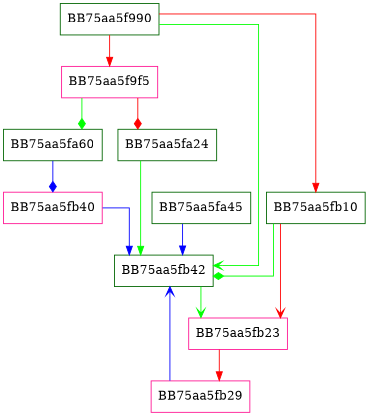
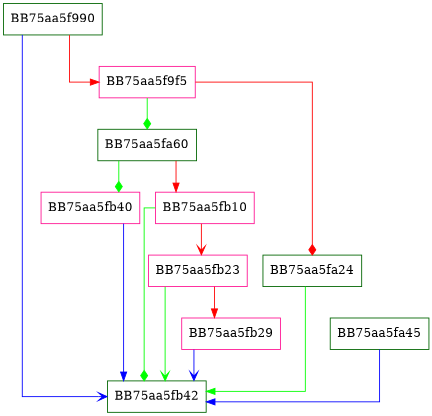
(316, 20) -> (176, 172)
(259, 114) -> (22, 254)
(53, 171) -> (119, 171)
(316, 208) -> (205, 208)
(201, 298) -> (165, 329)
